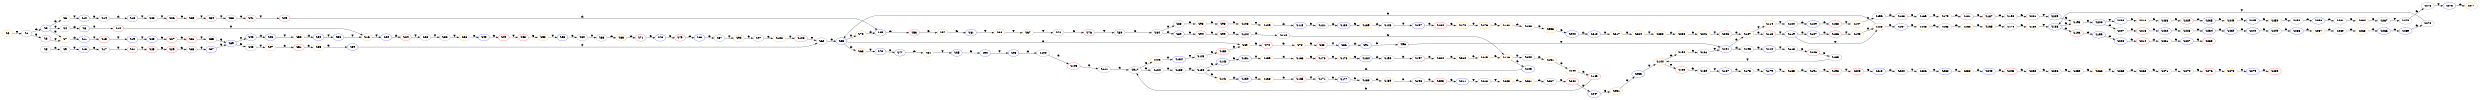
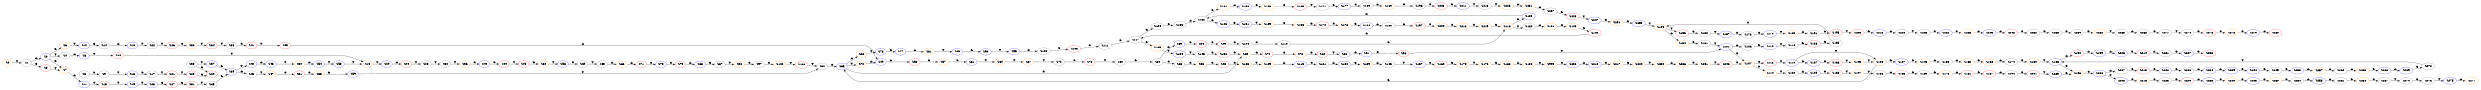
(181, 49) -> (201, 69)
(1135, 70) -> (1135, 40)
